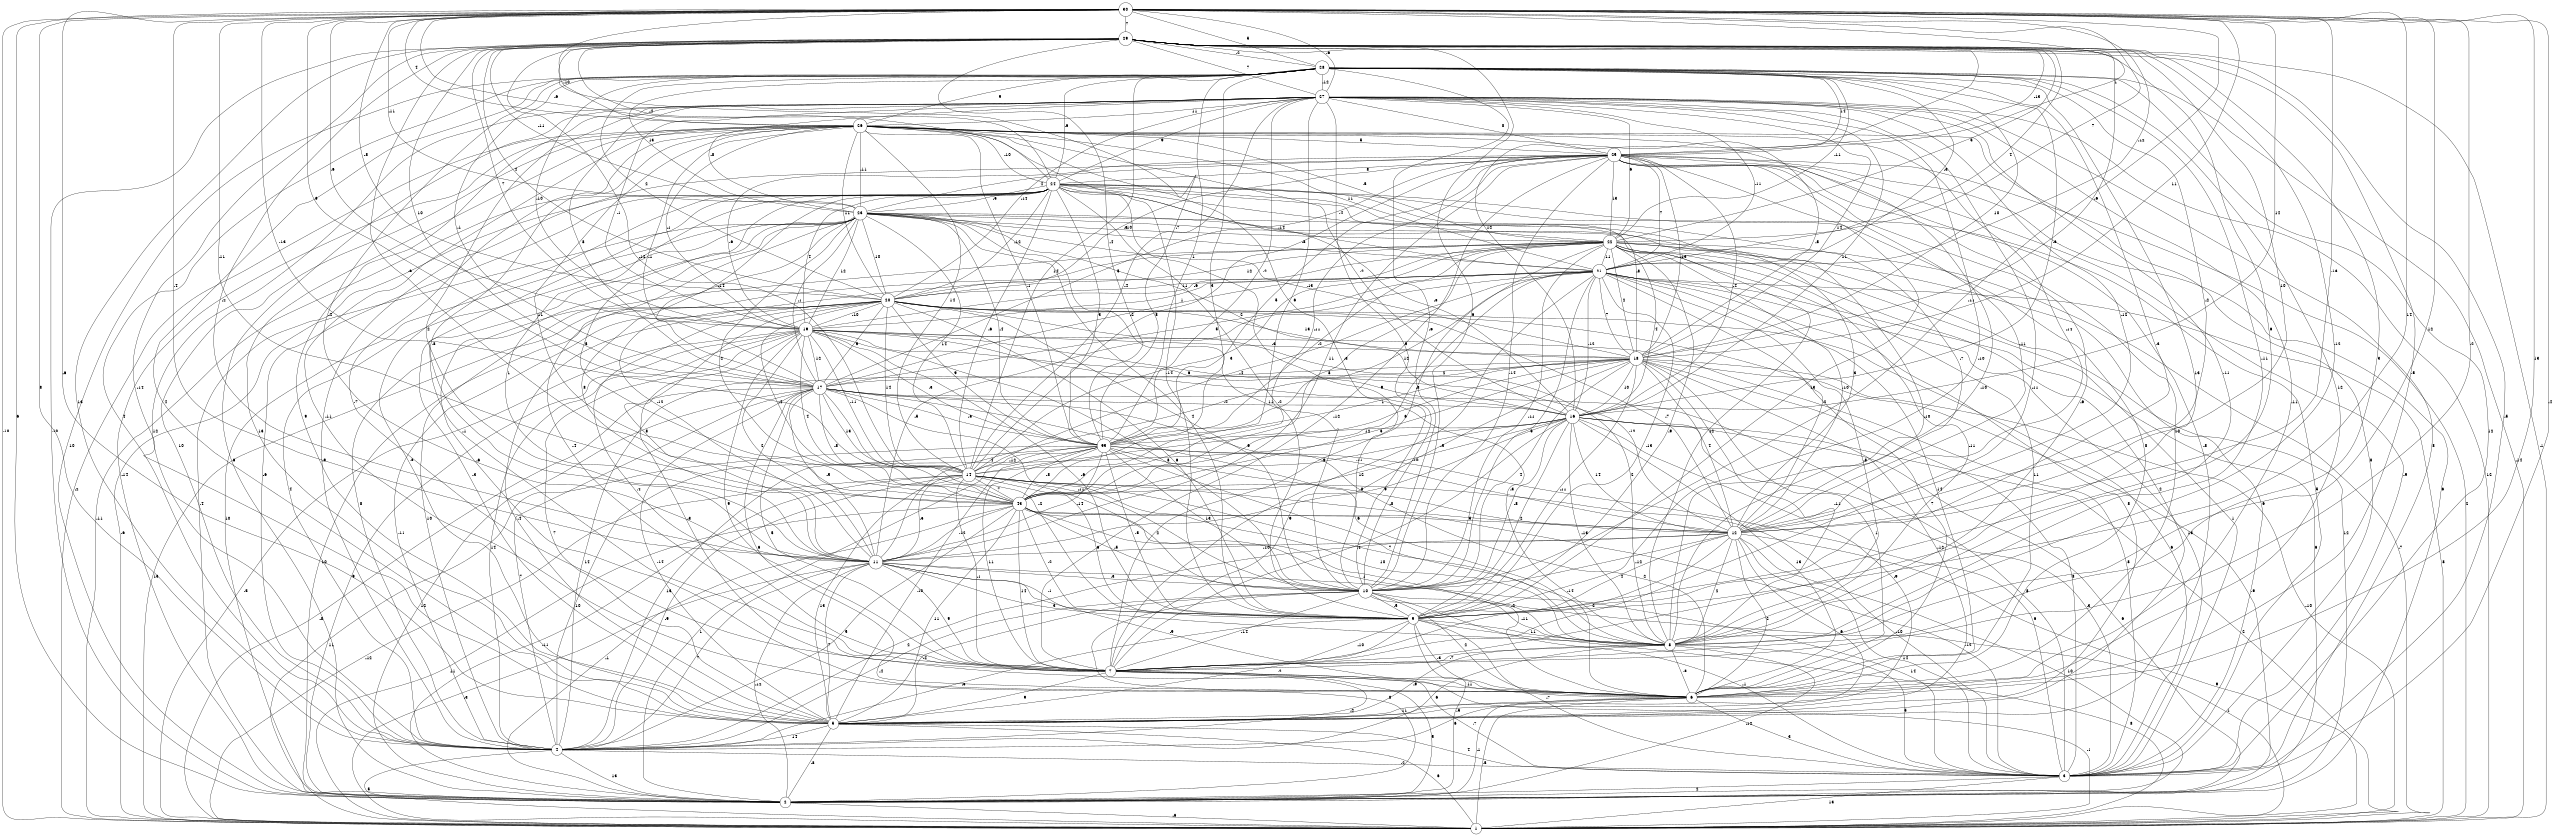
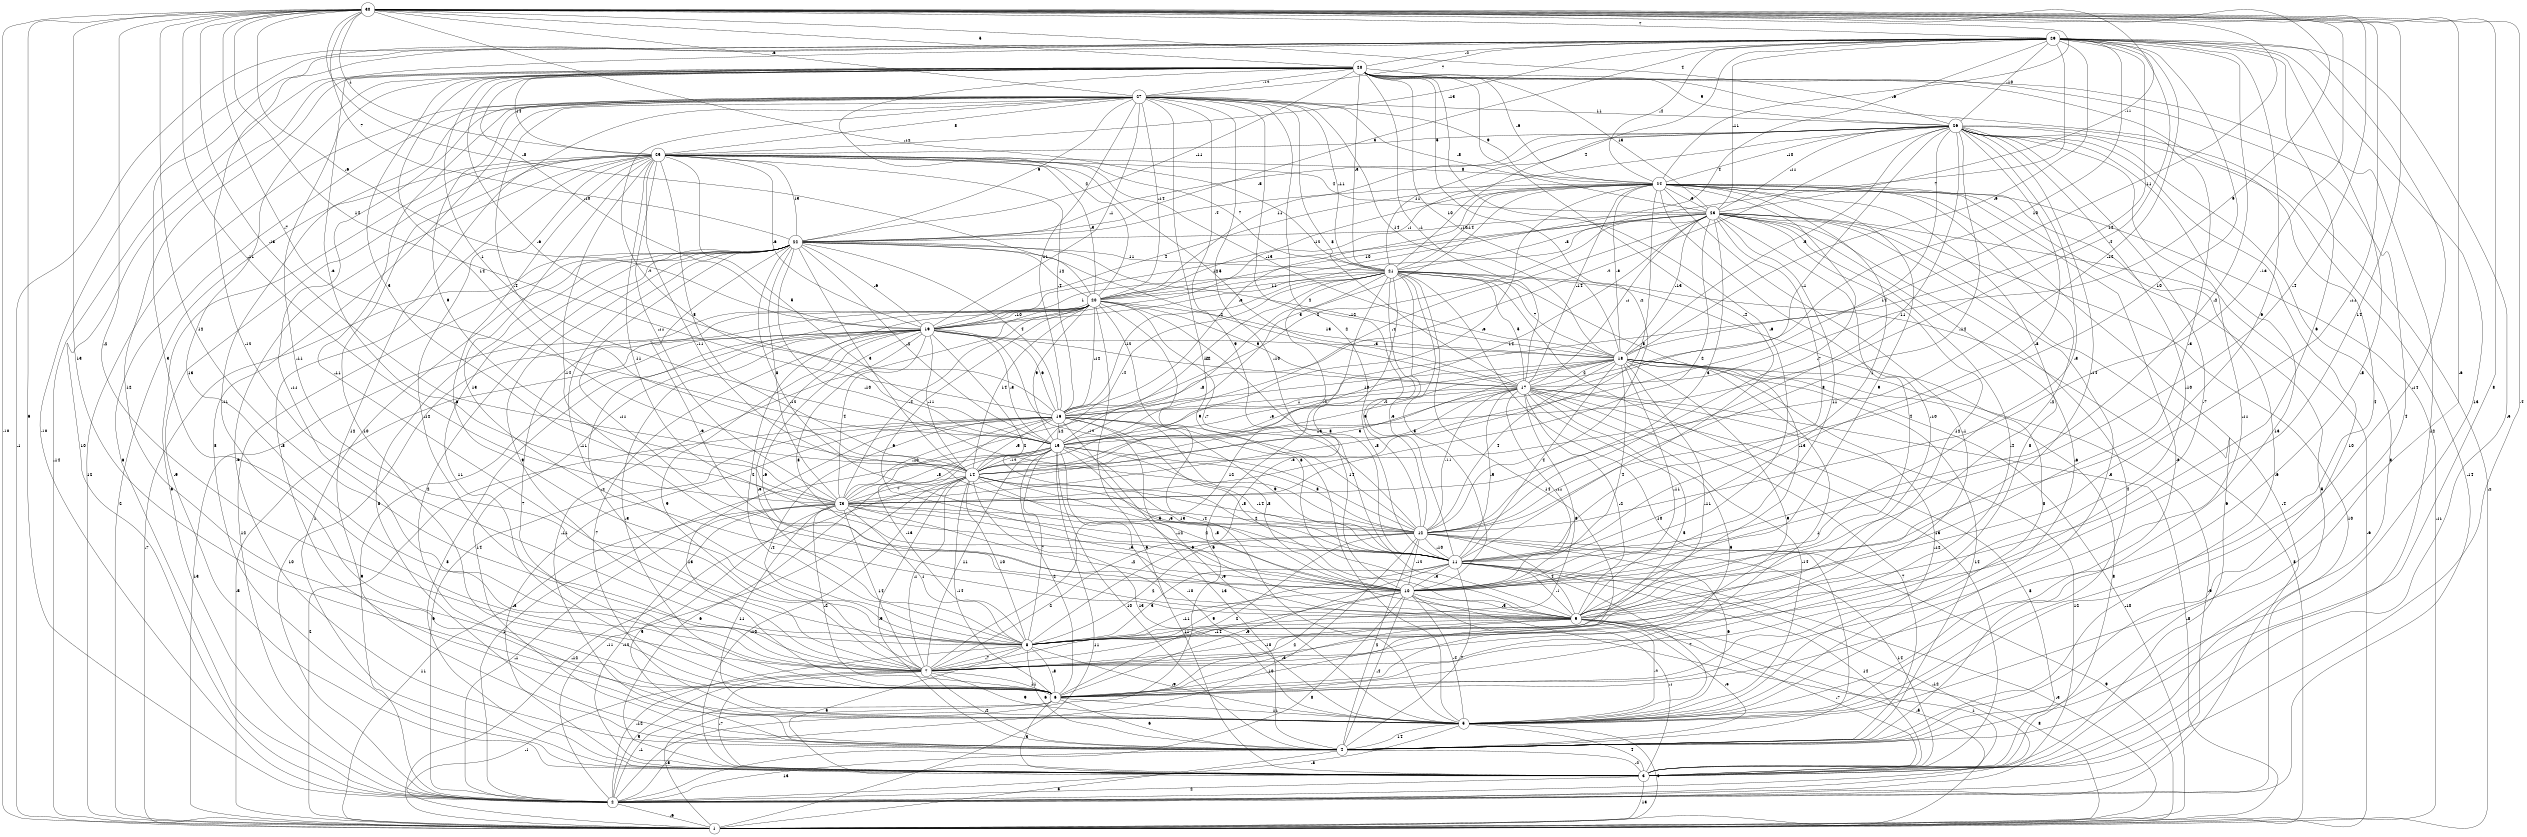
(654, 240) -> none
none -> (1092, 367)
(1104, 446) -> (1057, 446)
